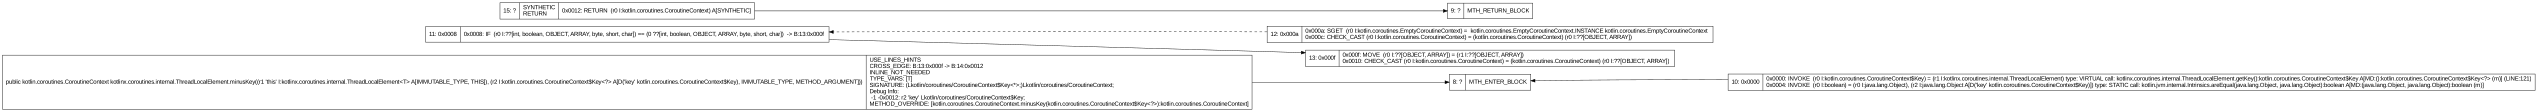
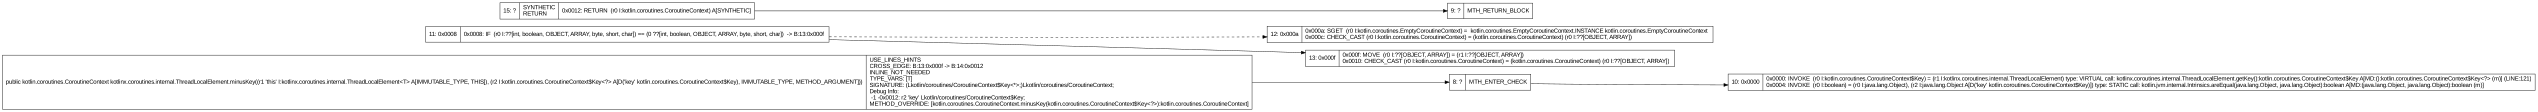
(1050, 32) -> (1046, 37)
(1632, 80) -> (1627, 85)
(1498, 82) -> (1498, 82)
